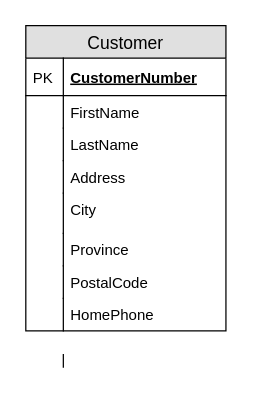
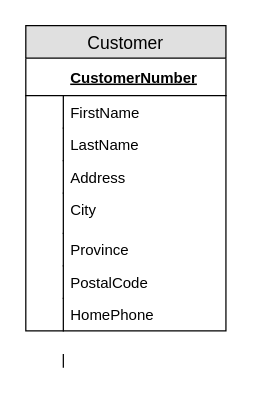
(44, 77) -> none
